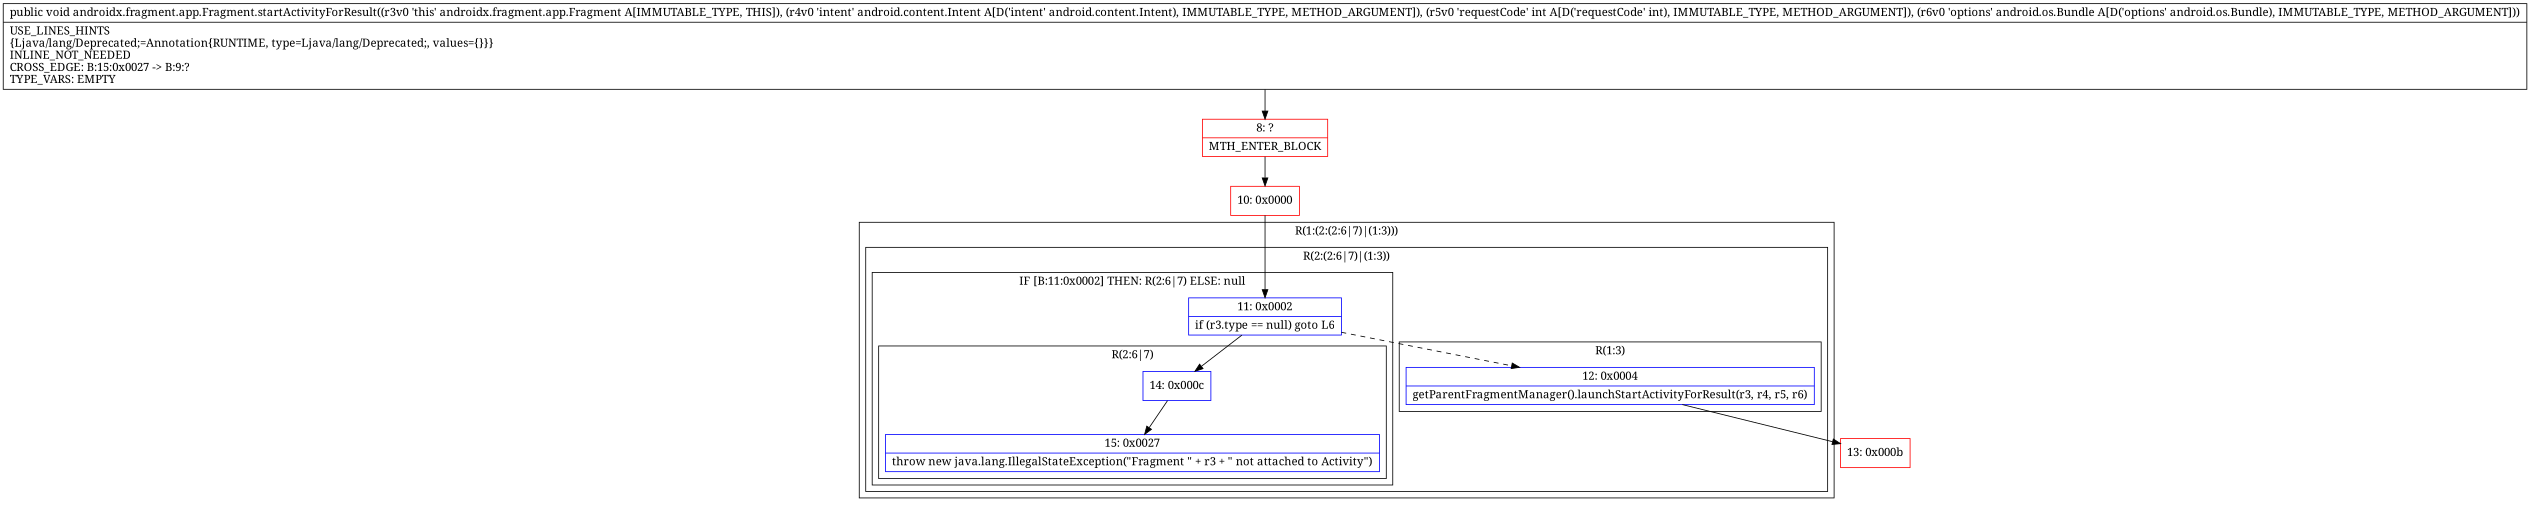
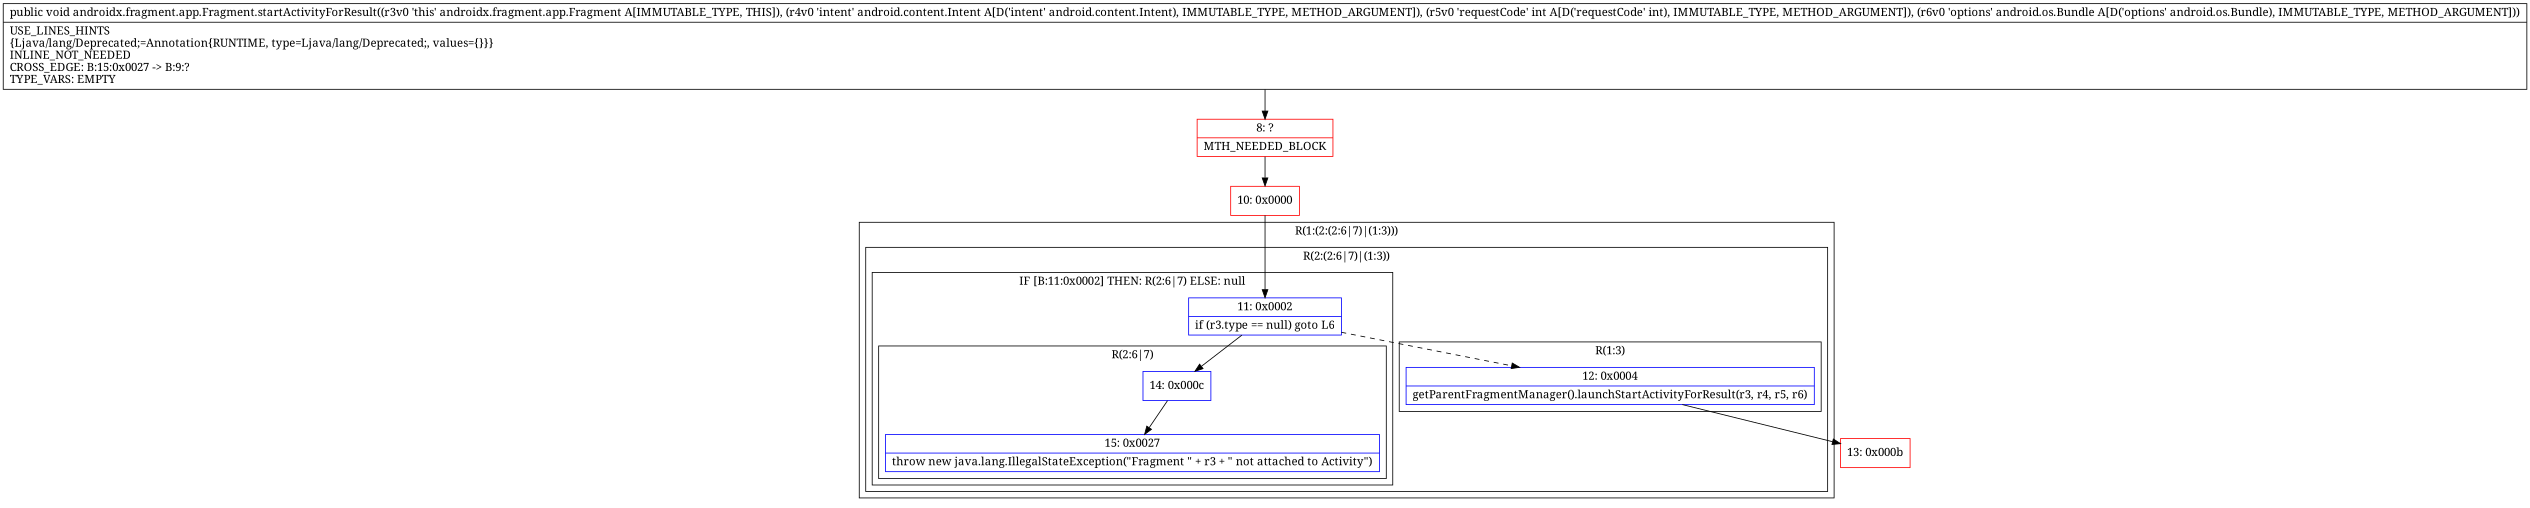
(1265, 147) -> (1265, 147)
